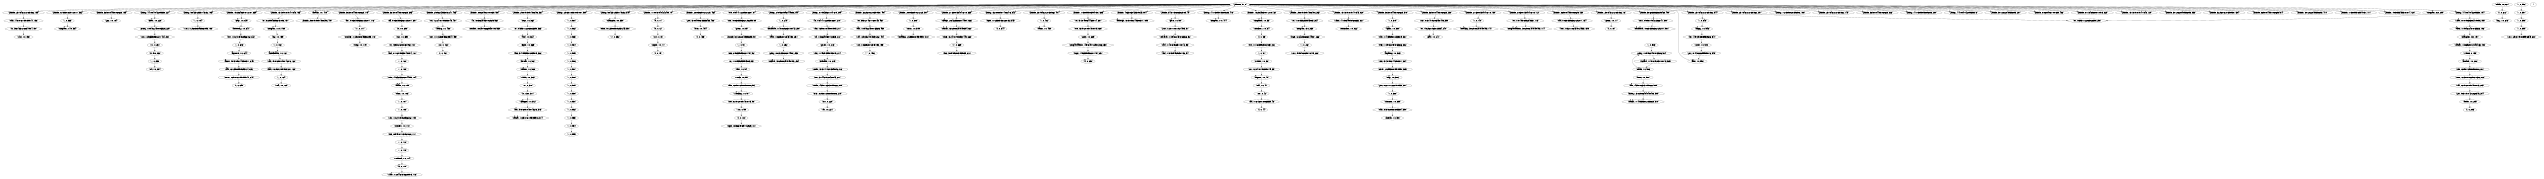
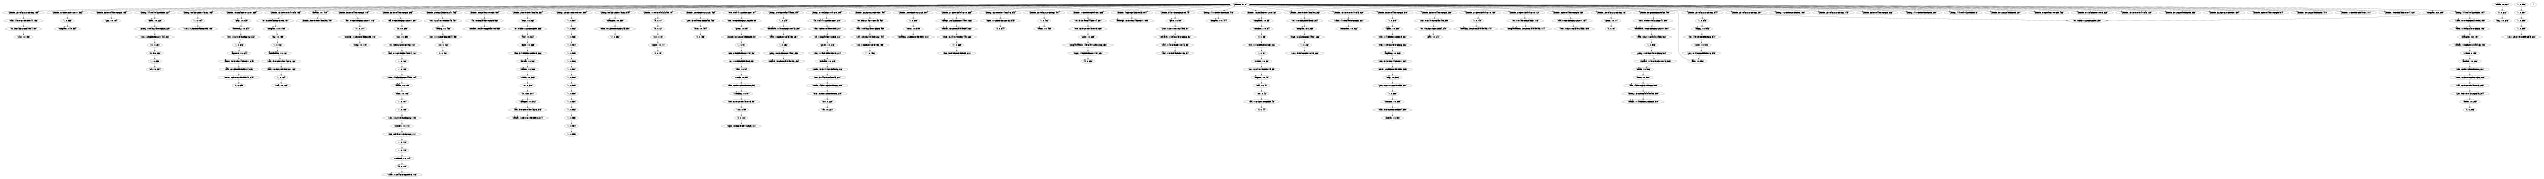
none -> (1651, 37)
(1632, 61) -> (1643, 73)
